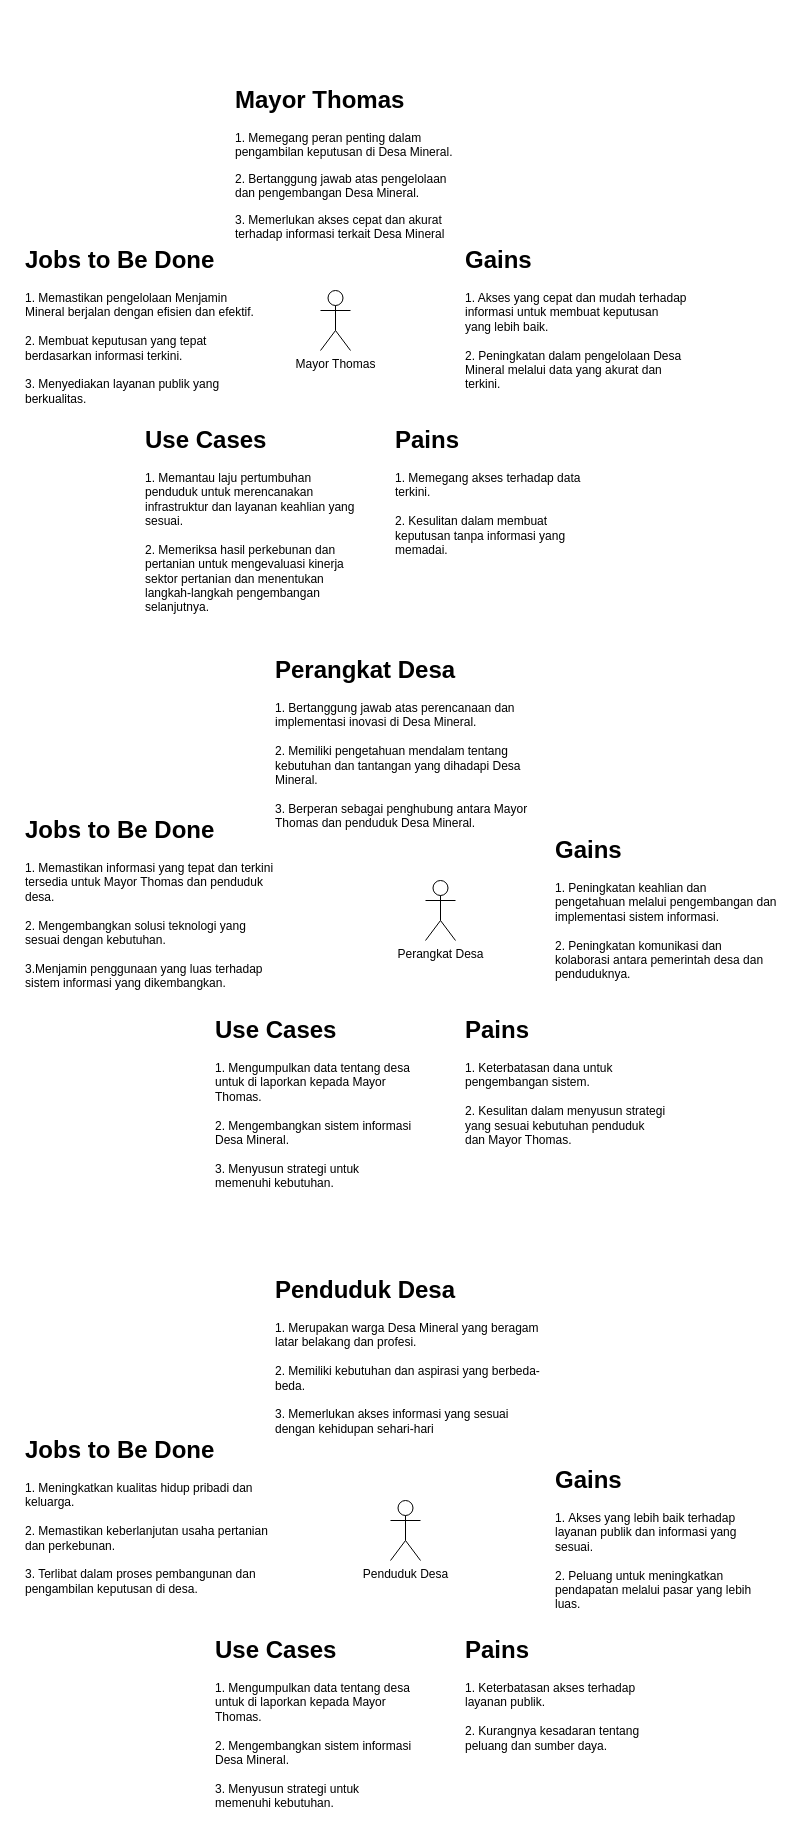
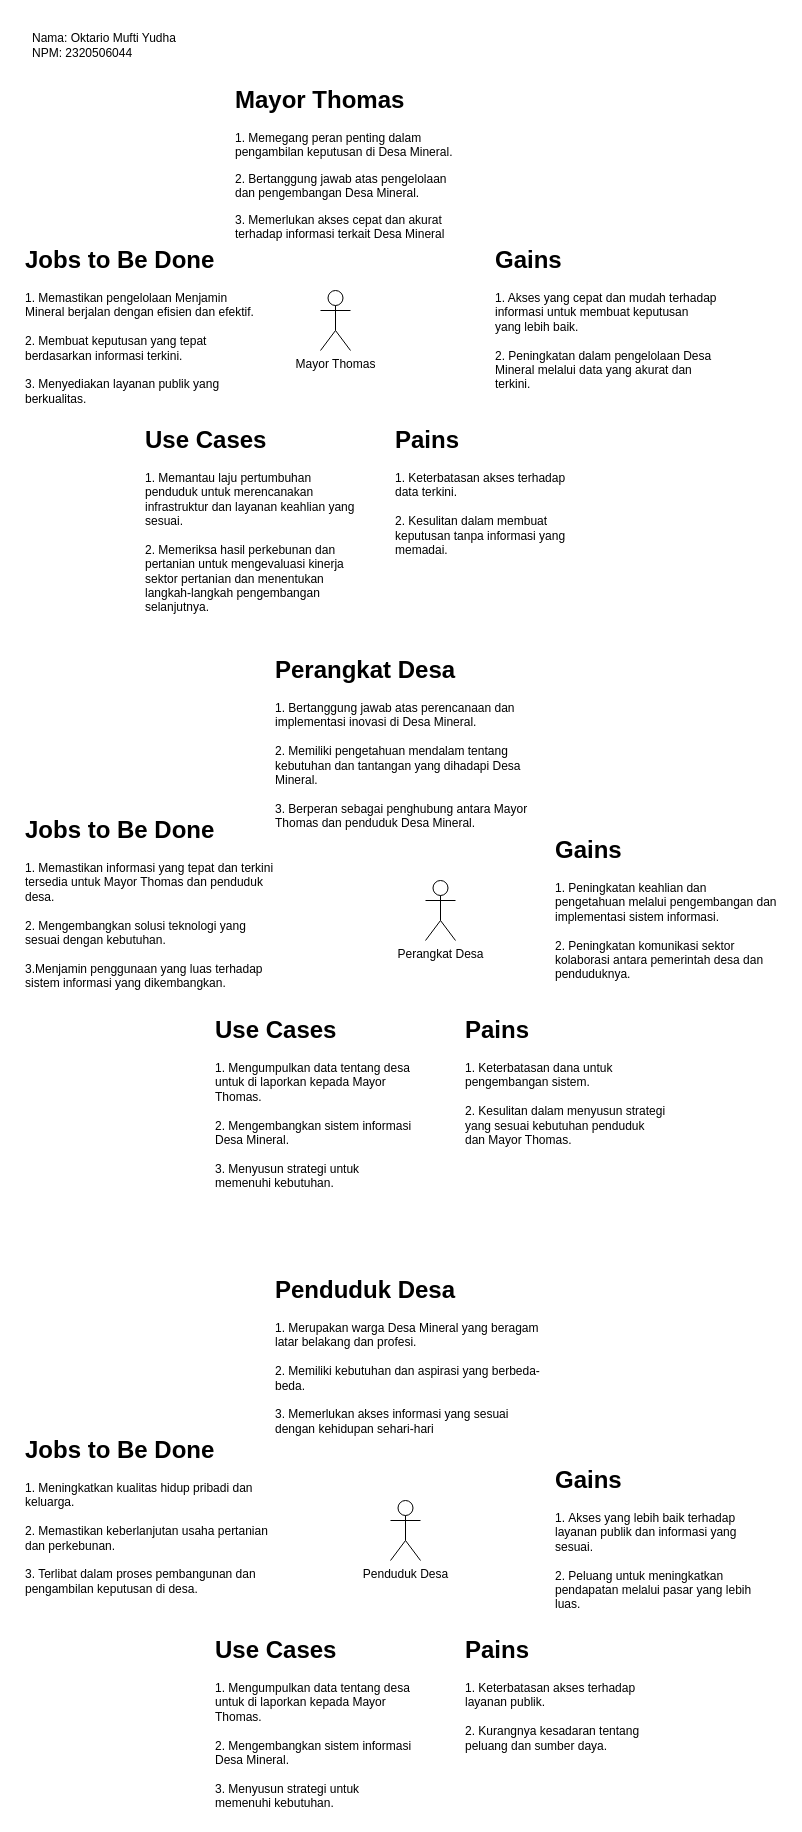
none -> (111, 46)
(576, 321) -> (606, 321)
(492, 454) -> (492, 454)
(667, 871) -> (667, 871)
